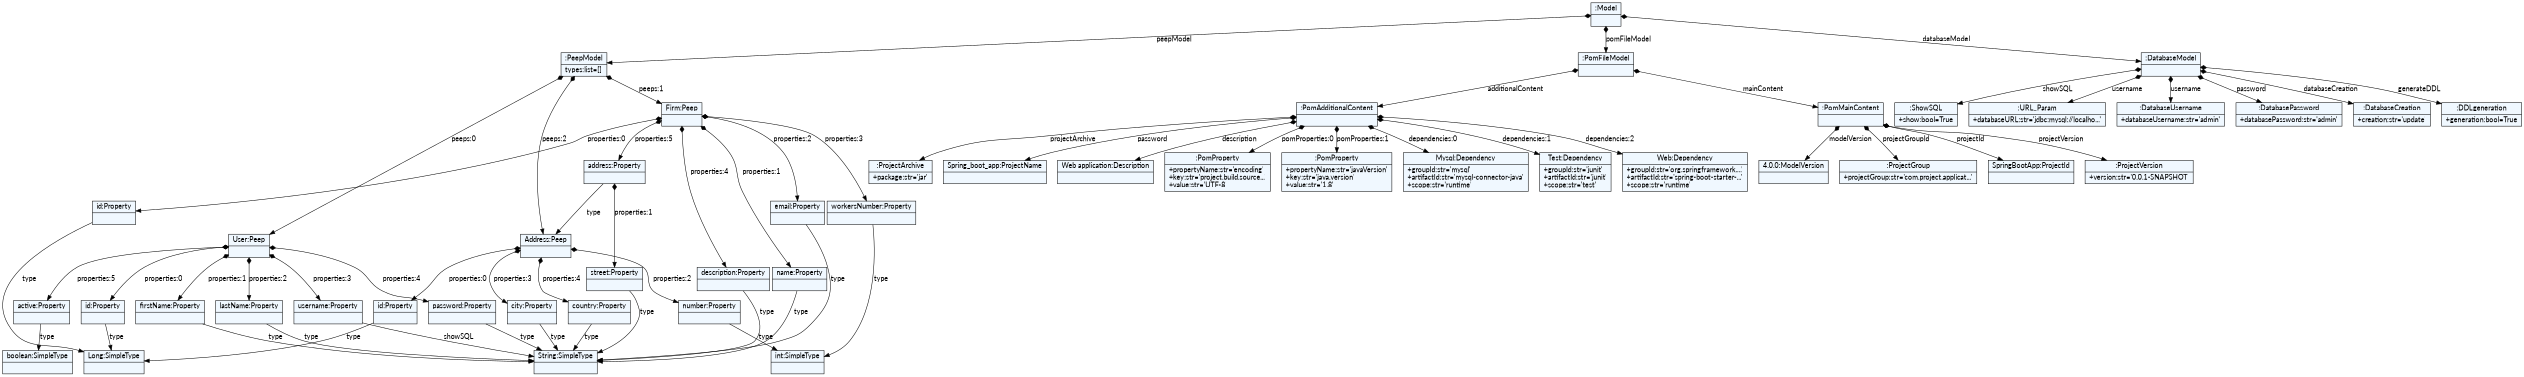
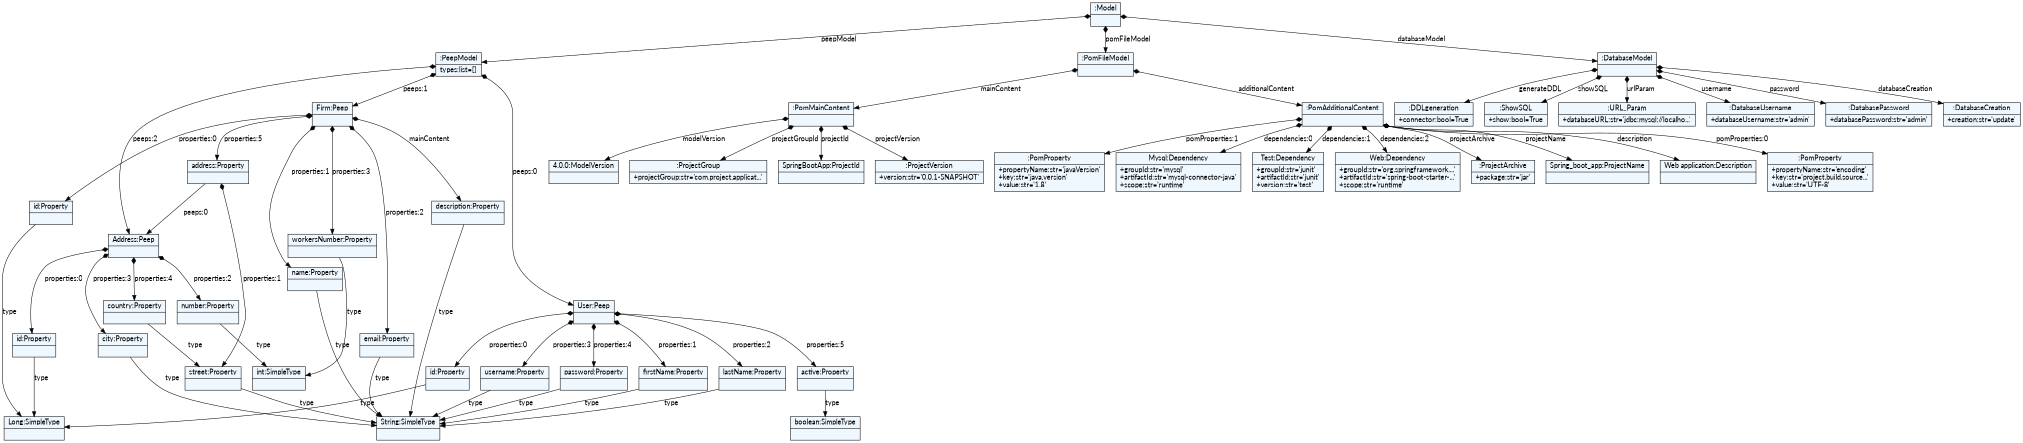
(2127, 89) -> (1641, 89)
(2482, 120) -> (1434, 120)
(1152, 139) -> (1546, 139)
(710, 172) -> (429, 139)
(1570, 185) -> (1285, 185)
(594, 213) -> (196, 213)
(584, 335) -> (172, 344)
(459, 337) -> (476, 403)
